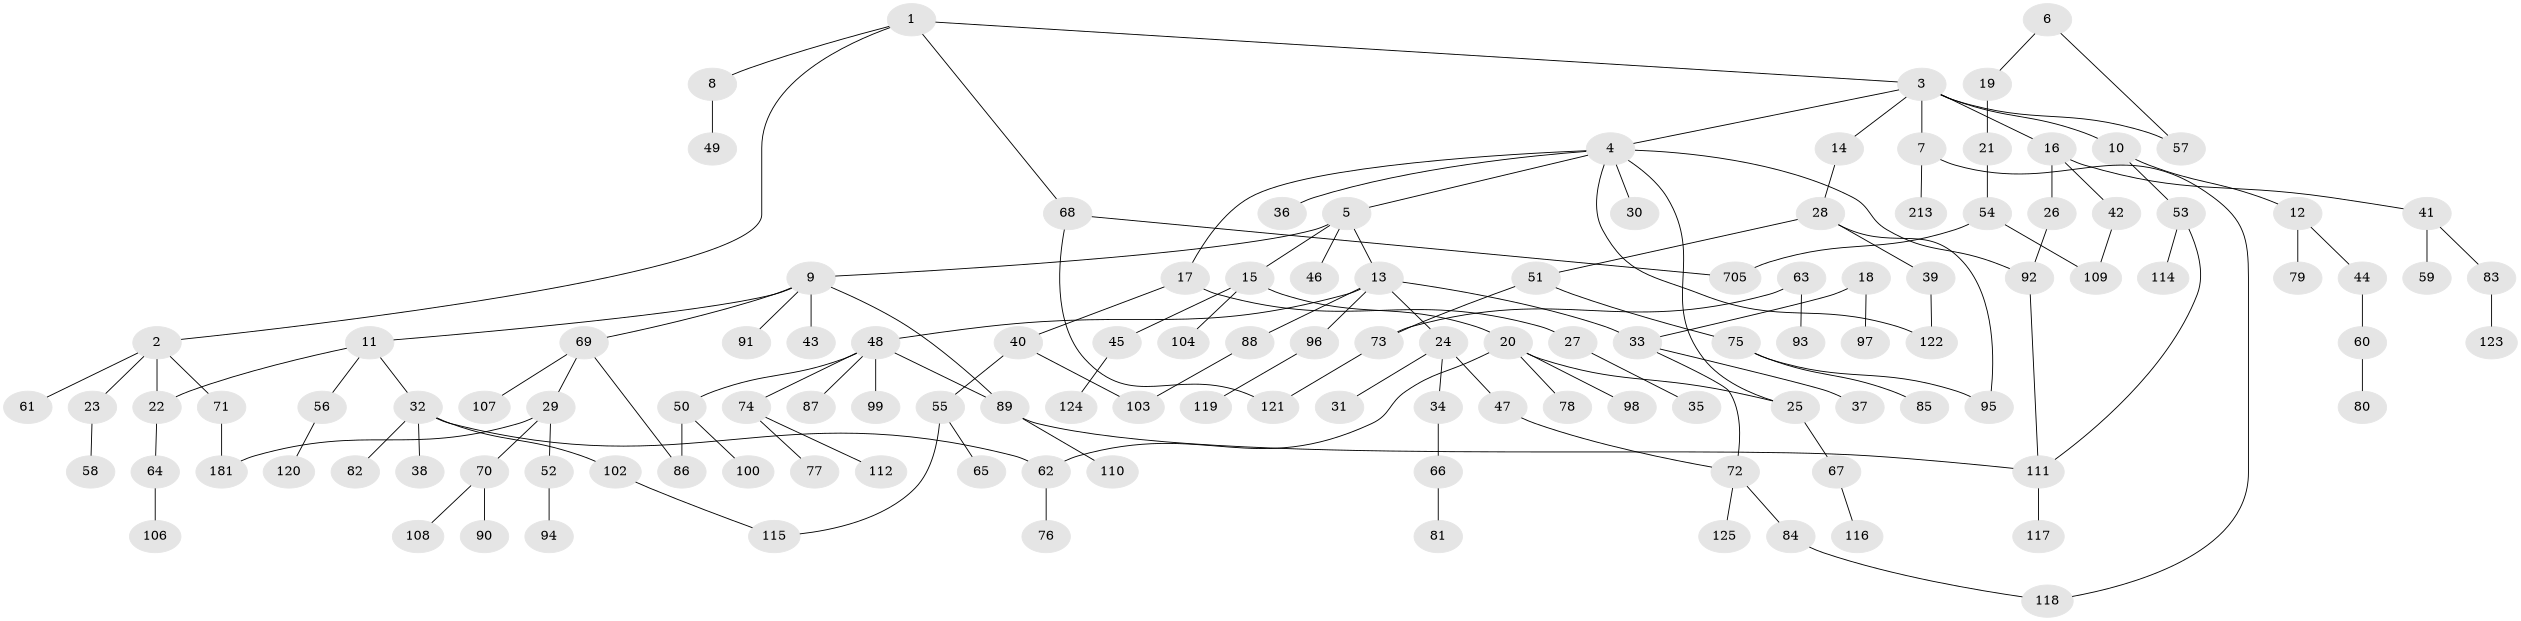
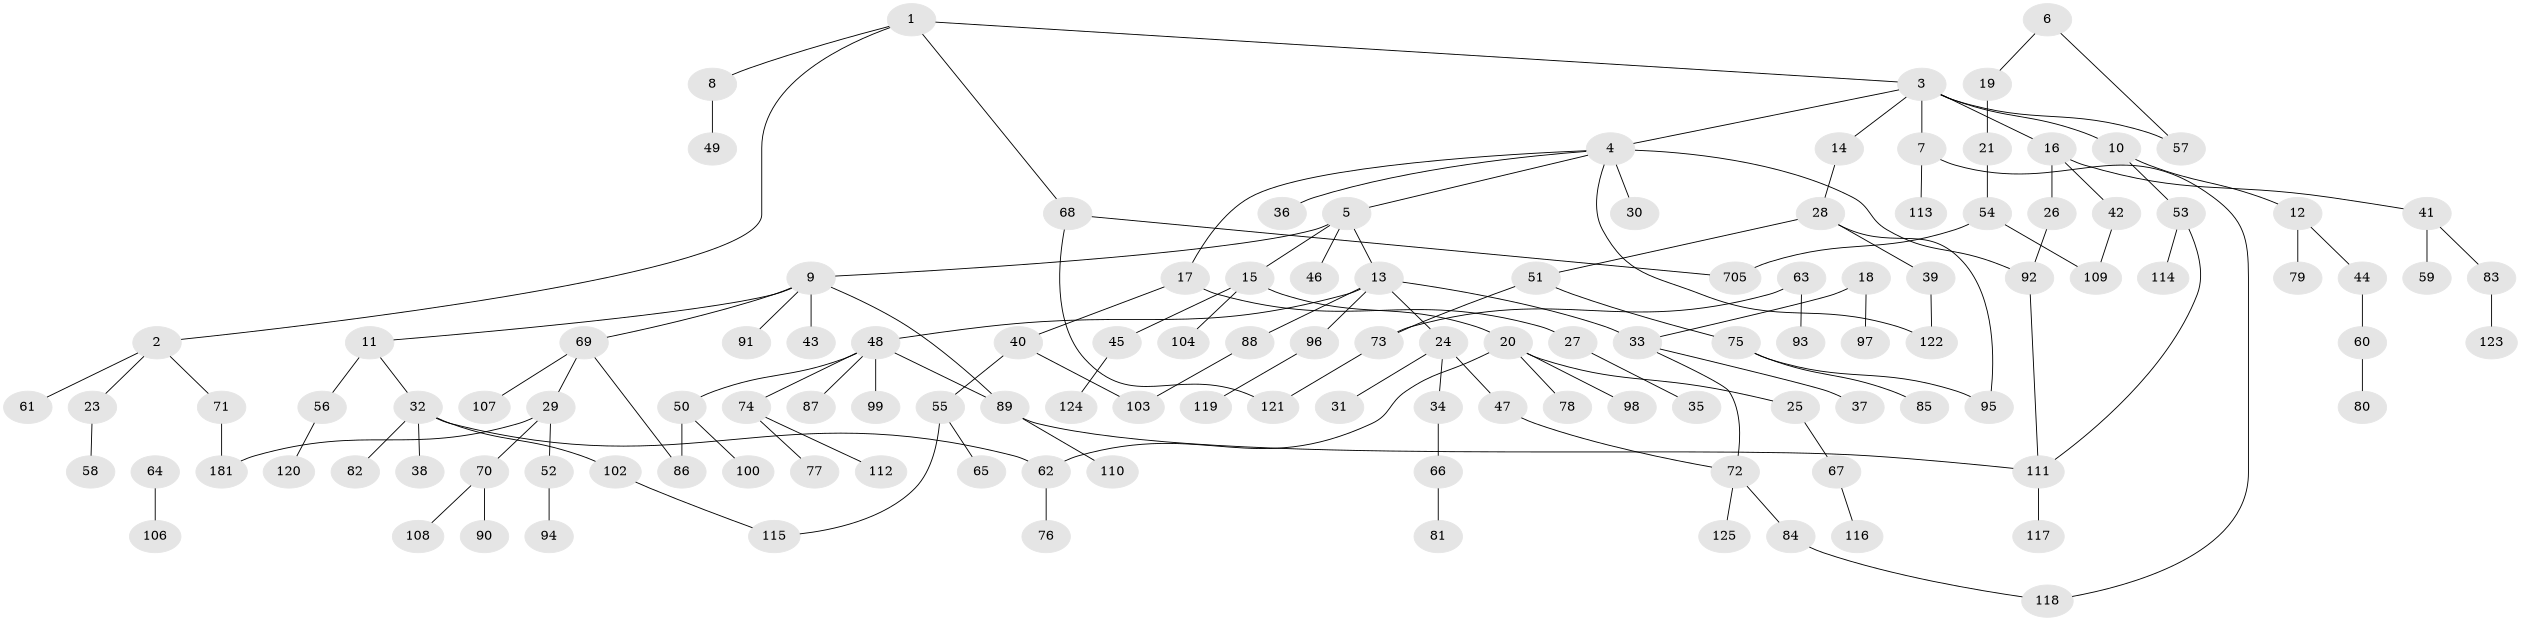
(1921, 214) -> (1921, 214)
(1683, 301) -> none
(157, 407) -> none
